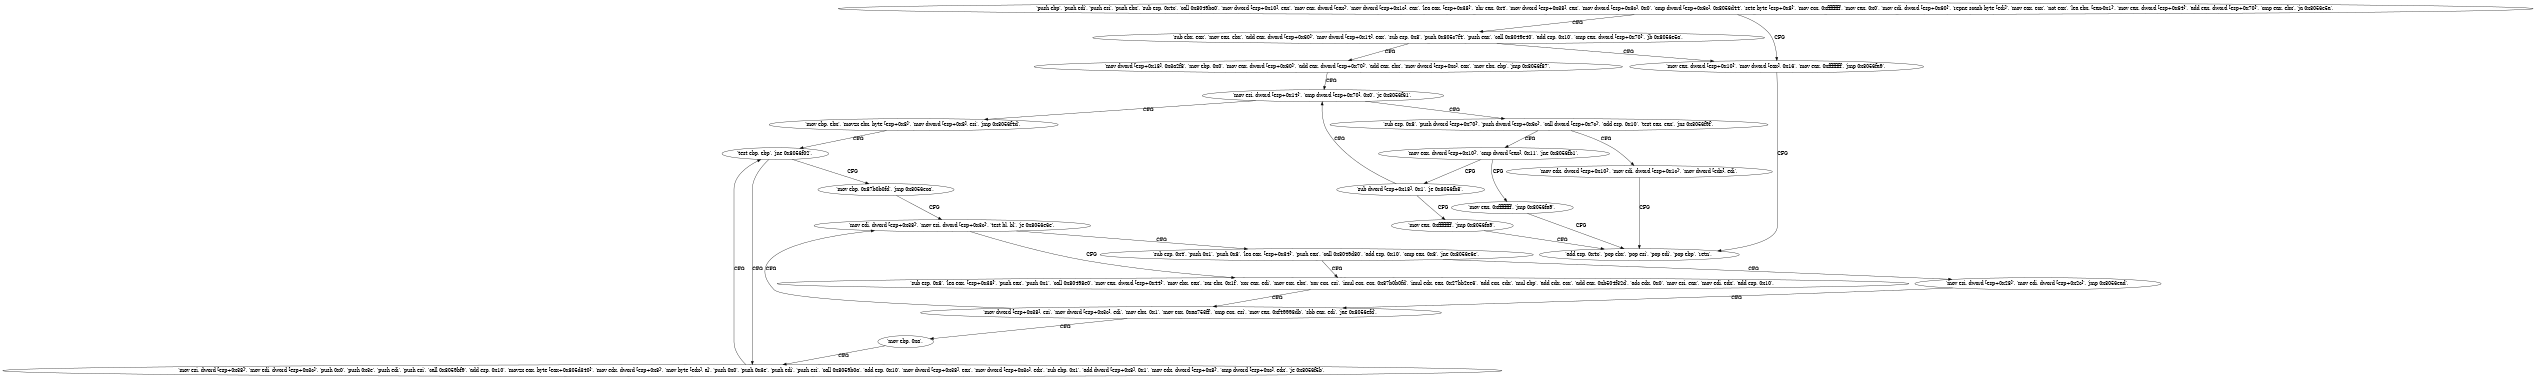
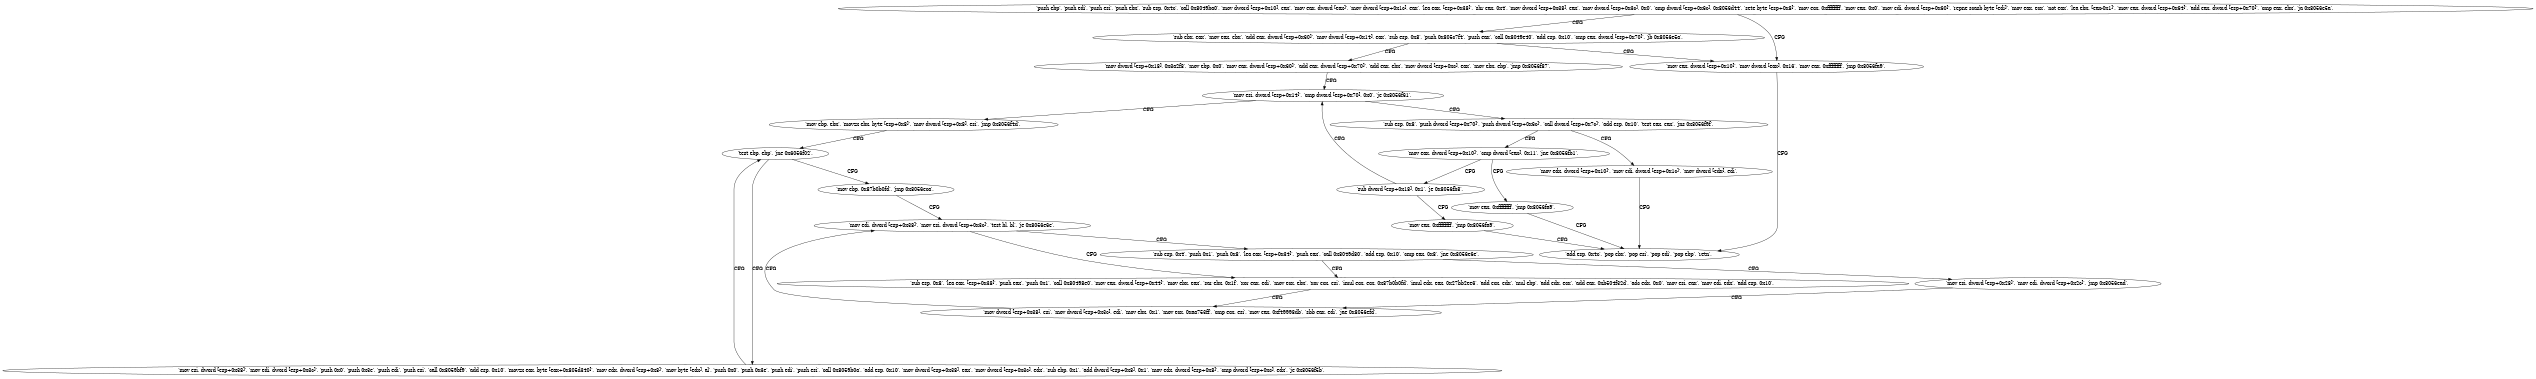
(775, 154) -> (775, 154)
(906, 342) -> none
